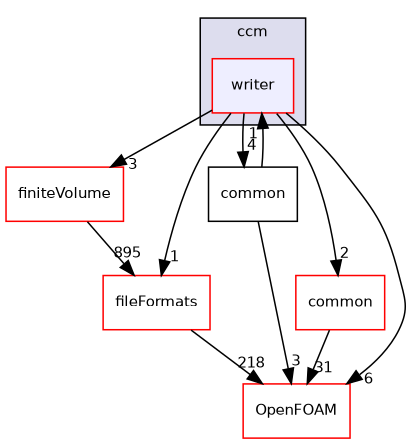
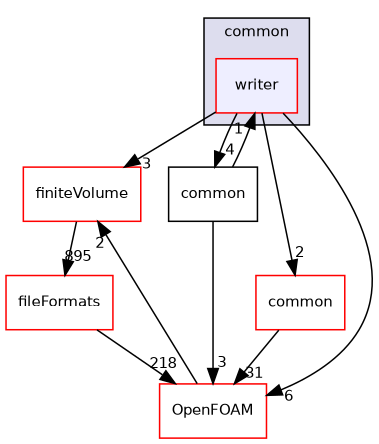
(253, 32) -> (257, 32)
(189, 183) -> none
none -> (152, 309)
